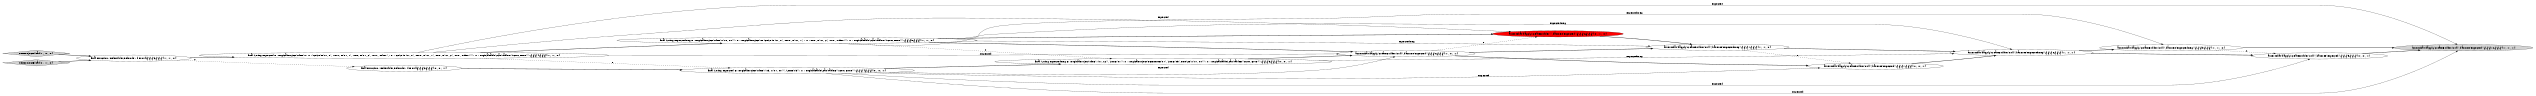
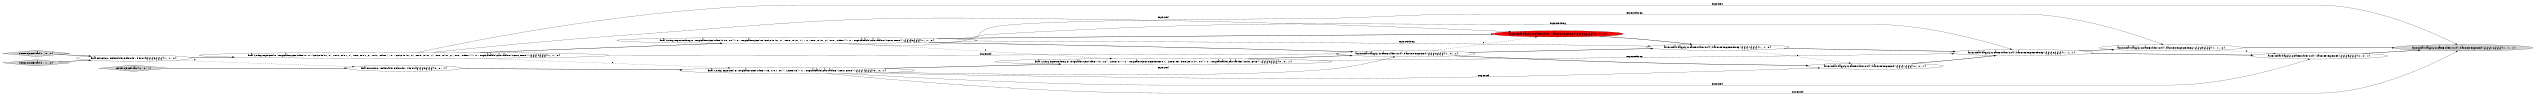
none -> (134, 68)
